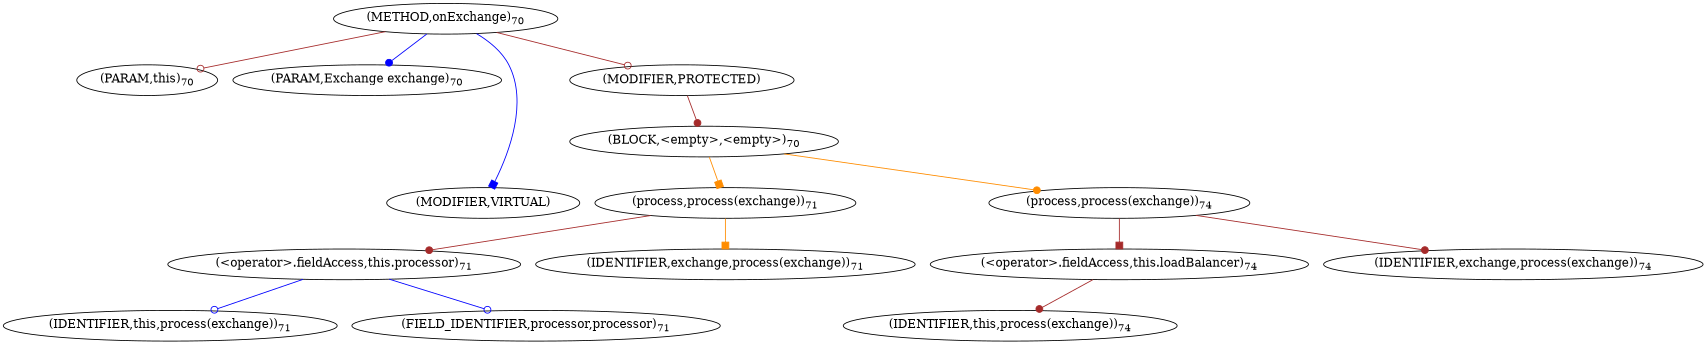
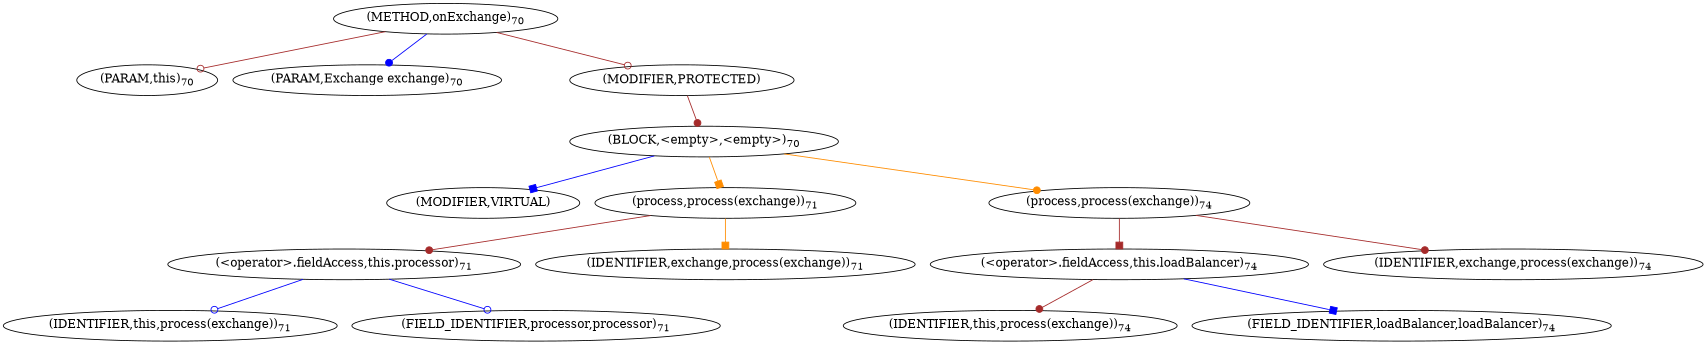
(517, 101) -> (596, 172)
none -> (1402, 326)
